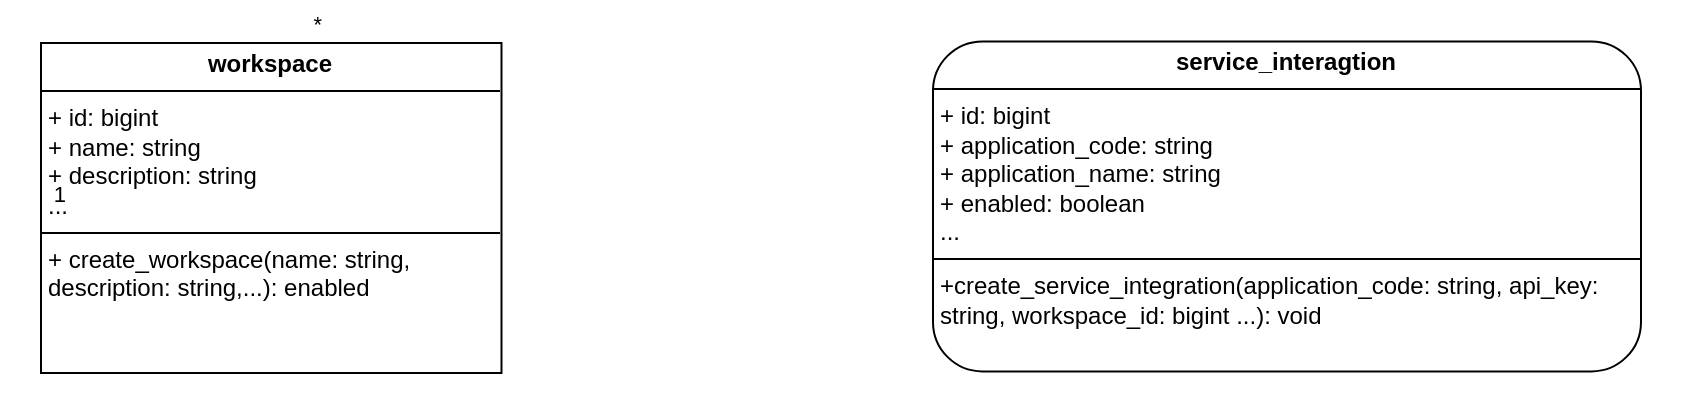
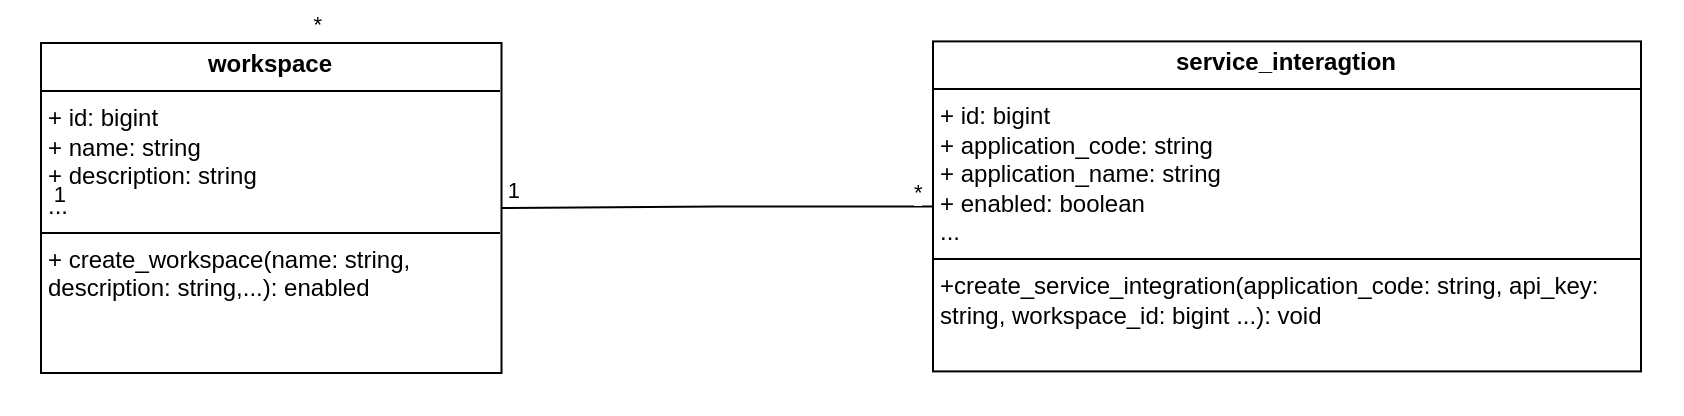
none -> (717, 206)
(1287, 206) -> (1287, 206)
